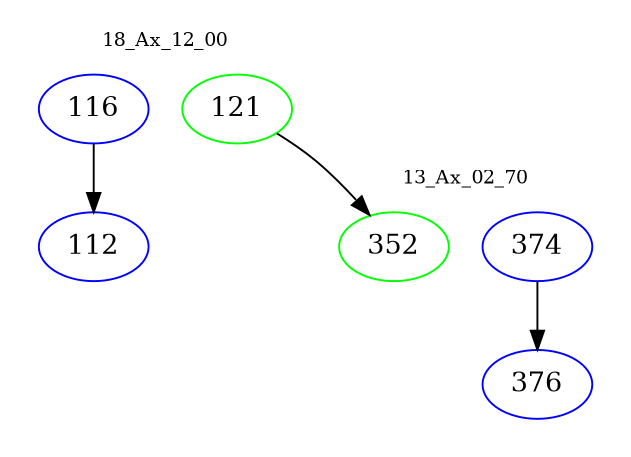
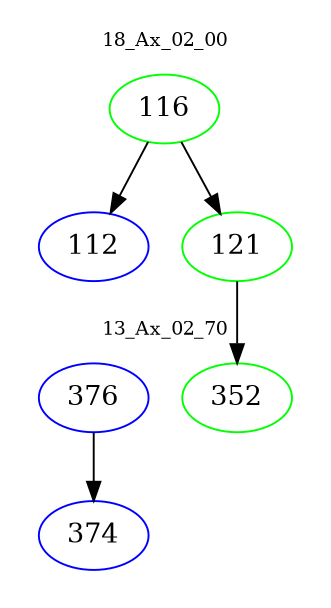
(165, 41) -> (165, 41)
(94, 109) -> (164, 109)
none -> (196, 169)
(537, 306) -> (94, 457)
